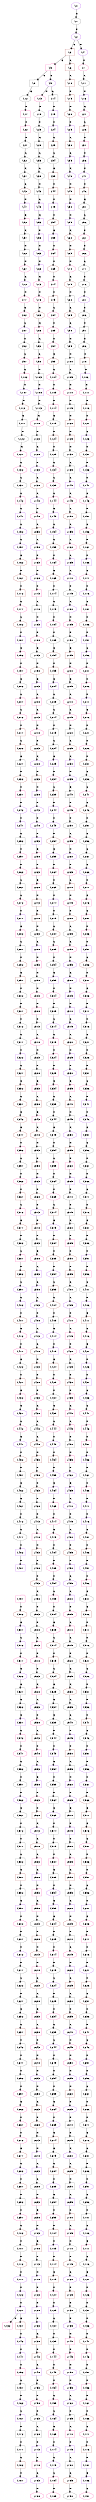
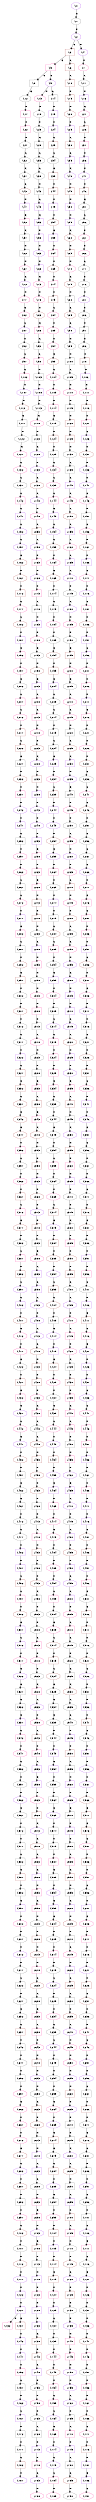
none -> (20, 1583)
